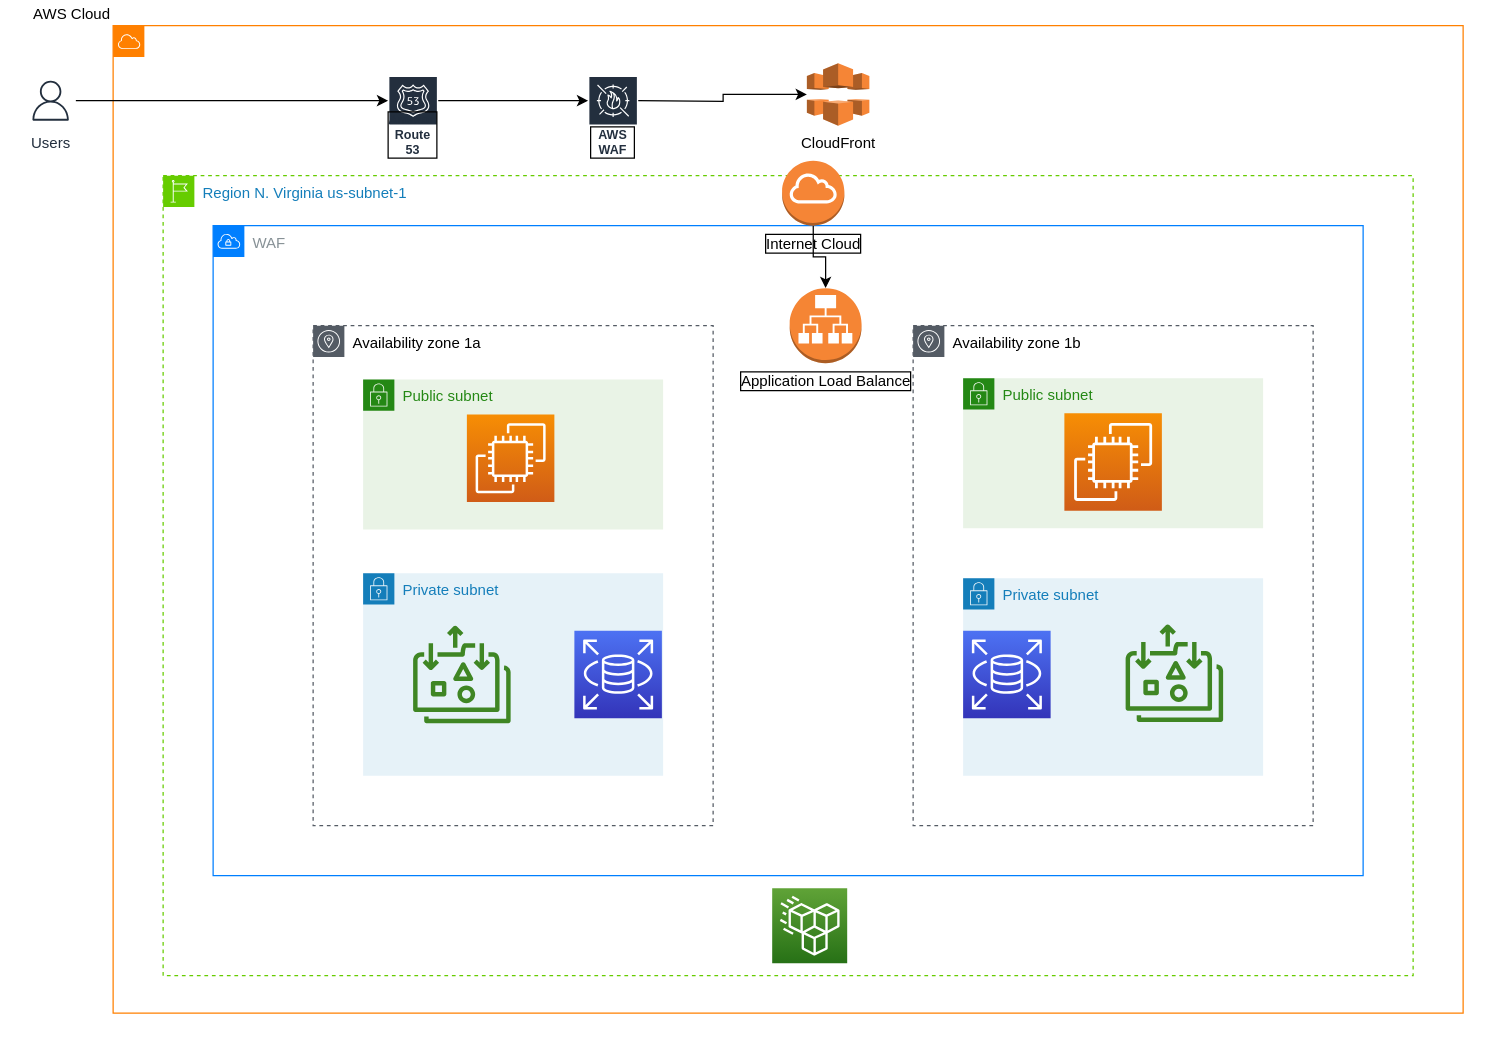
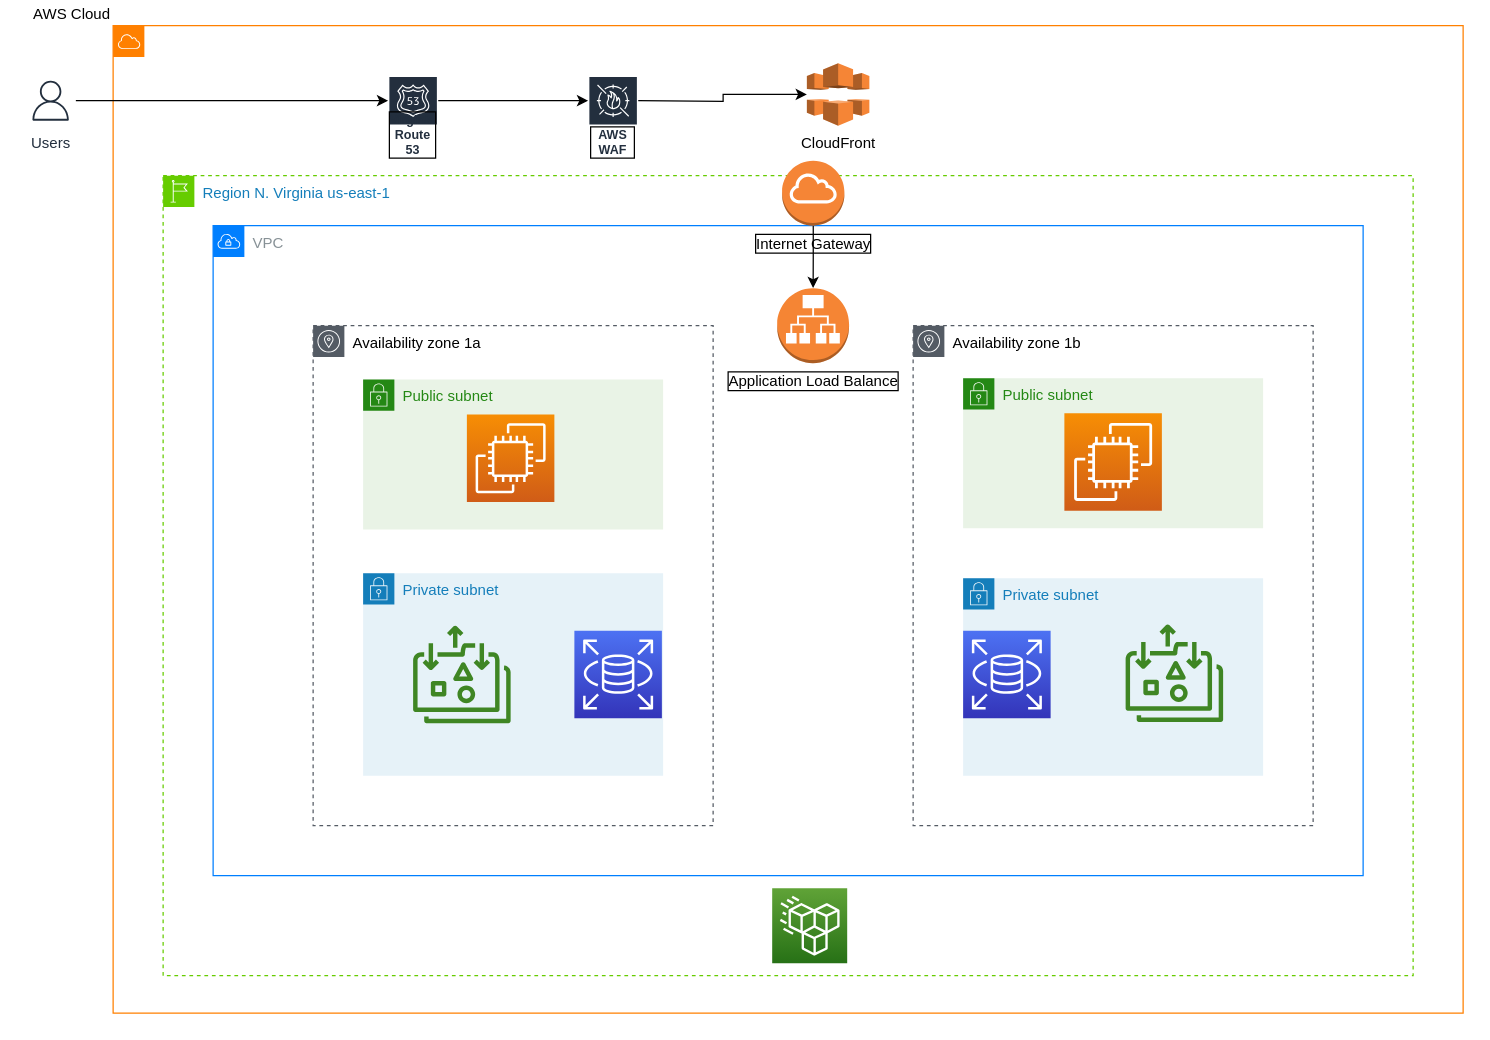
(413, 136) -> (413, 136)
(314, 193) -> (305, 193)
(266, 243) -> (266, 243)
(814, 243) -> (814, 243)
(826, 326) -> (813, 326)
